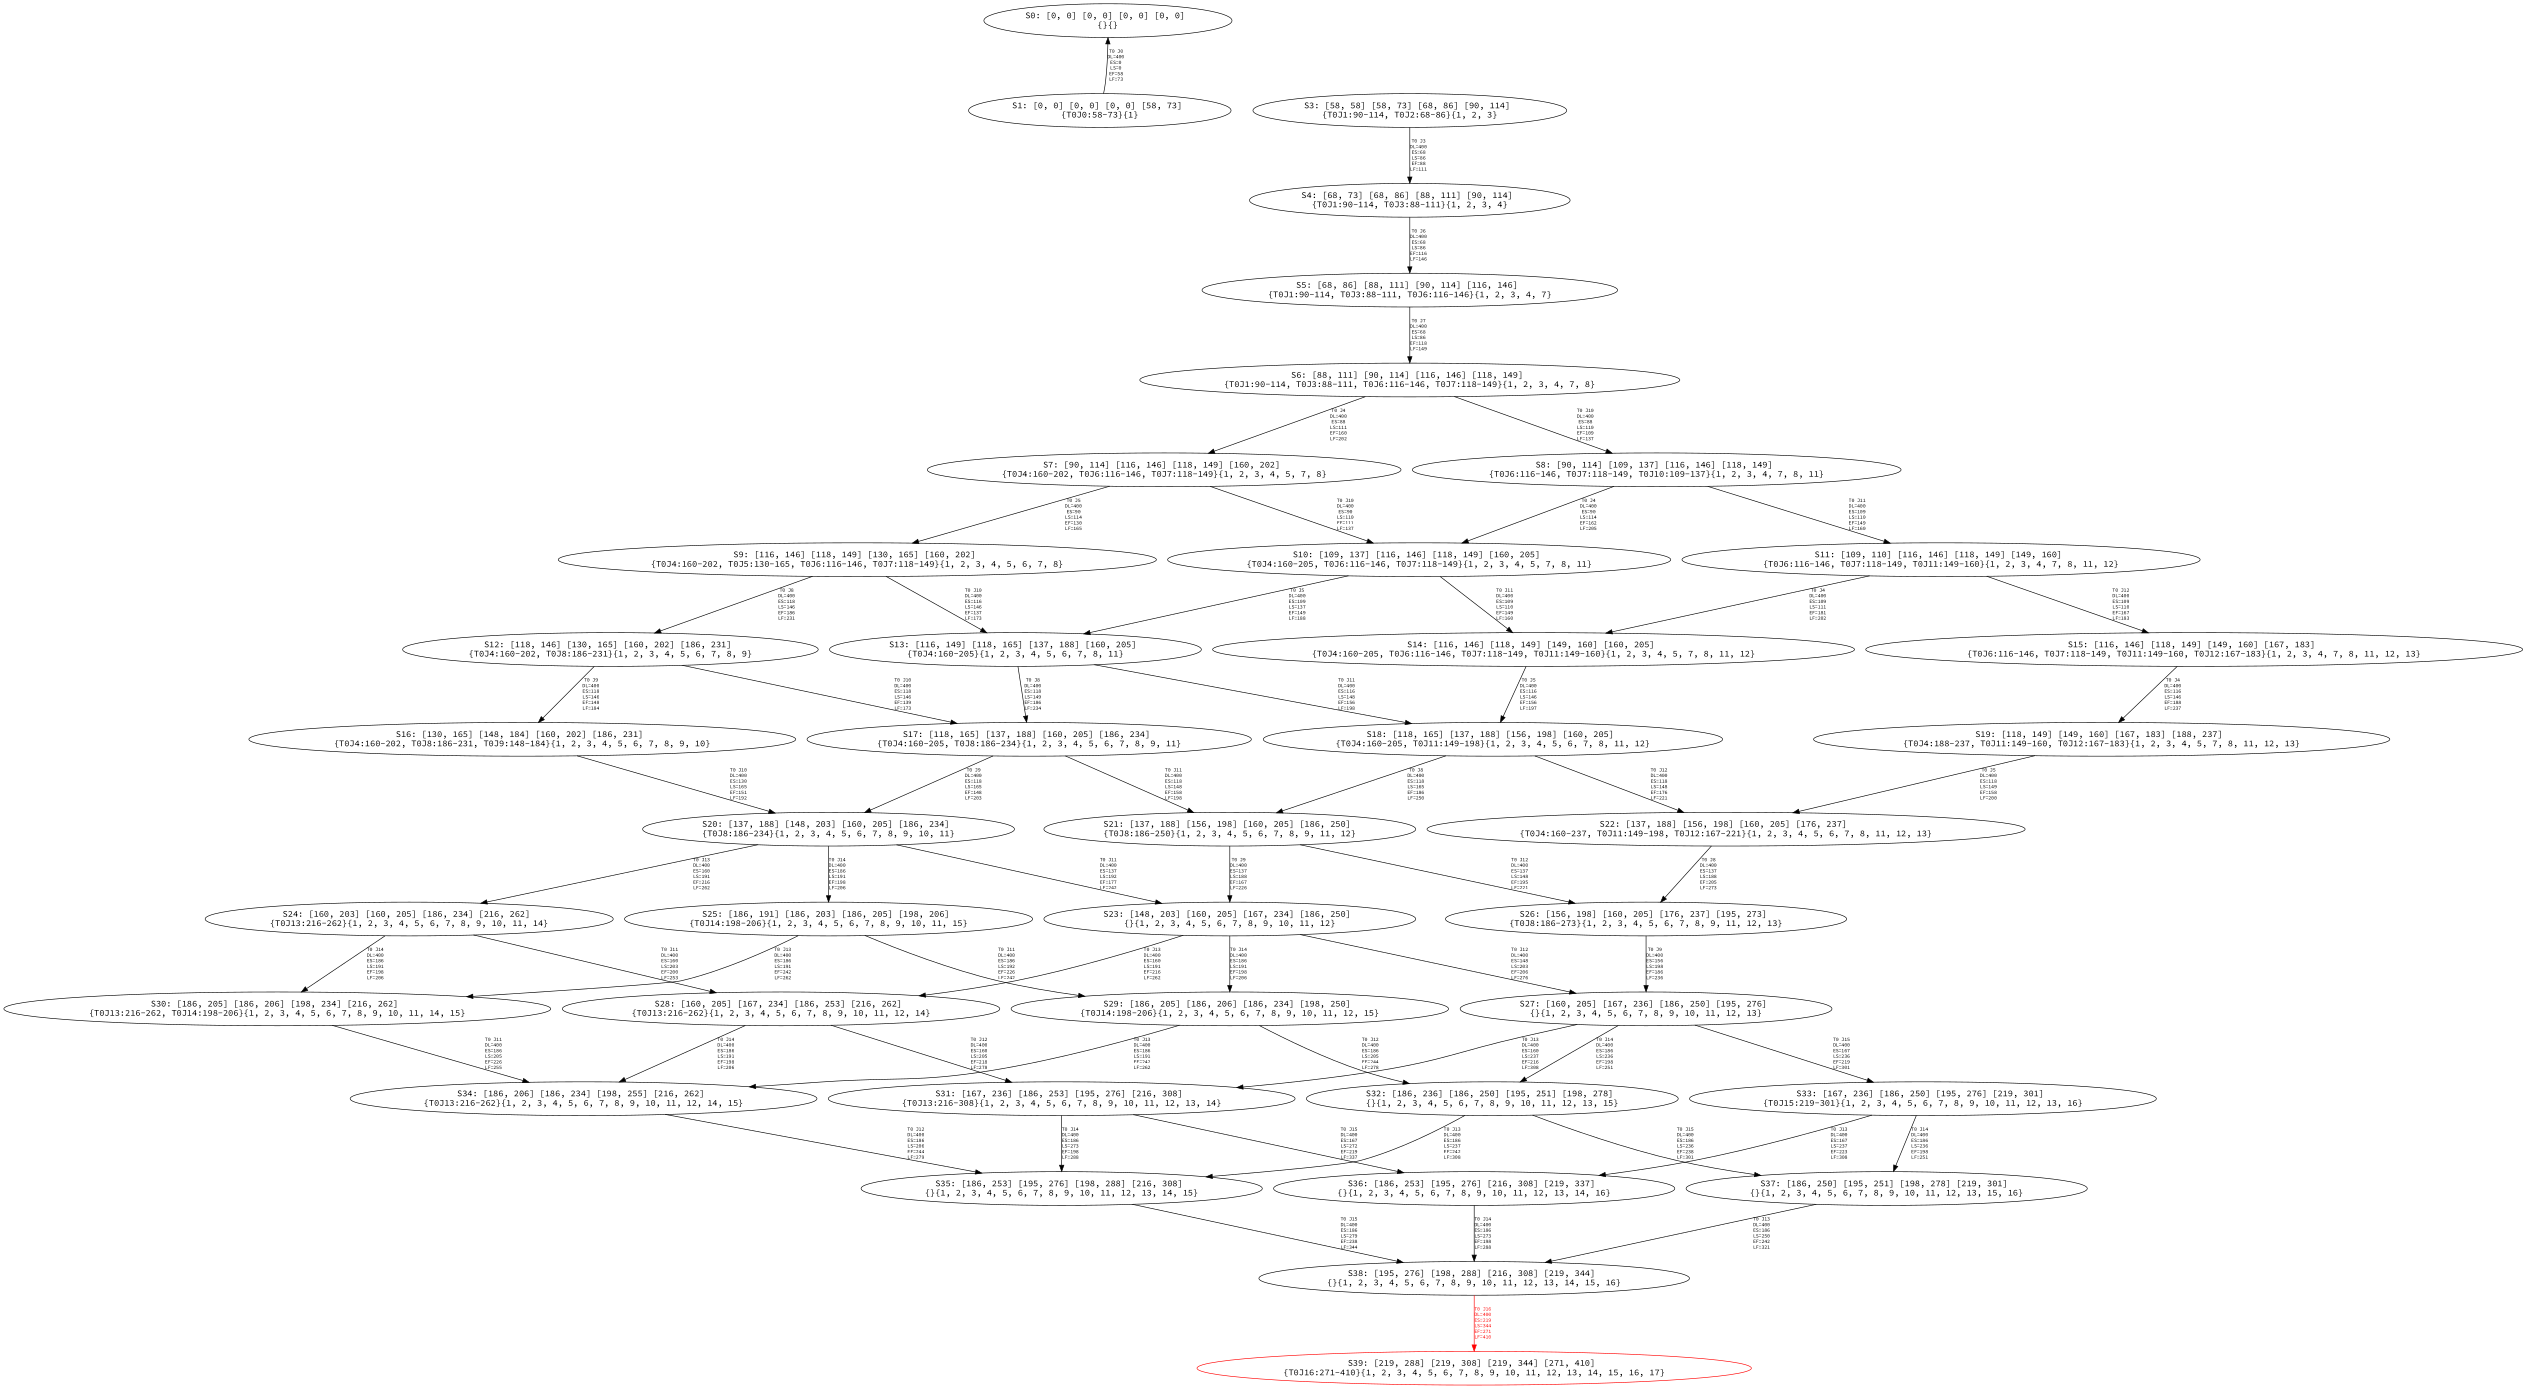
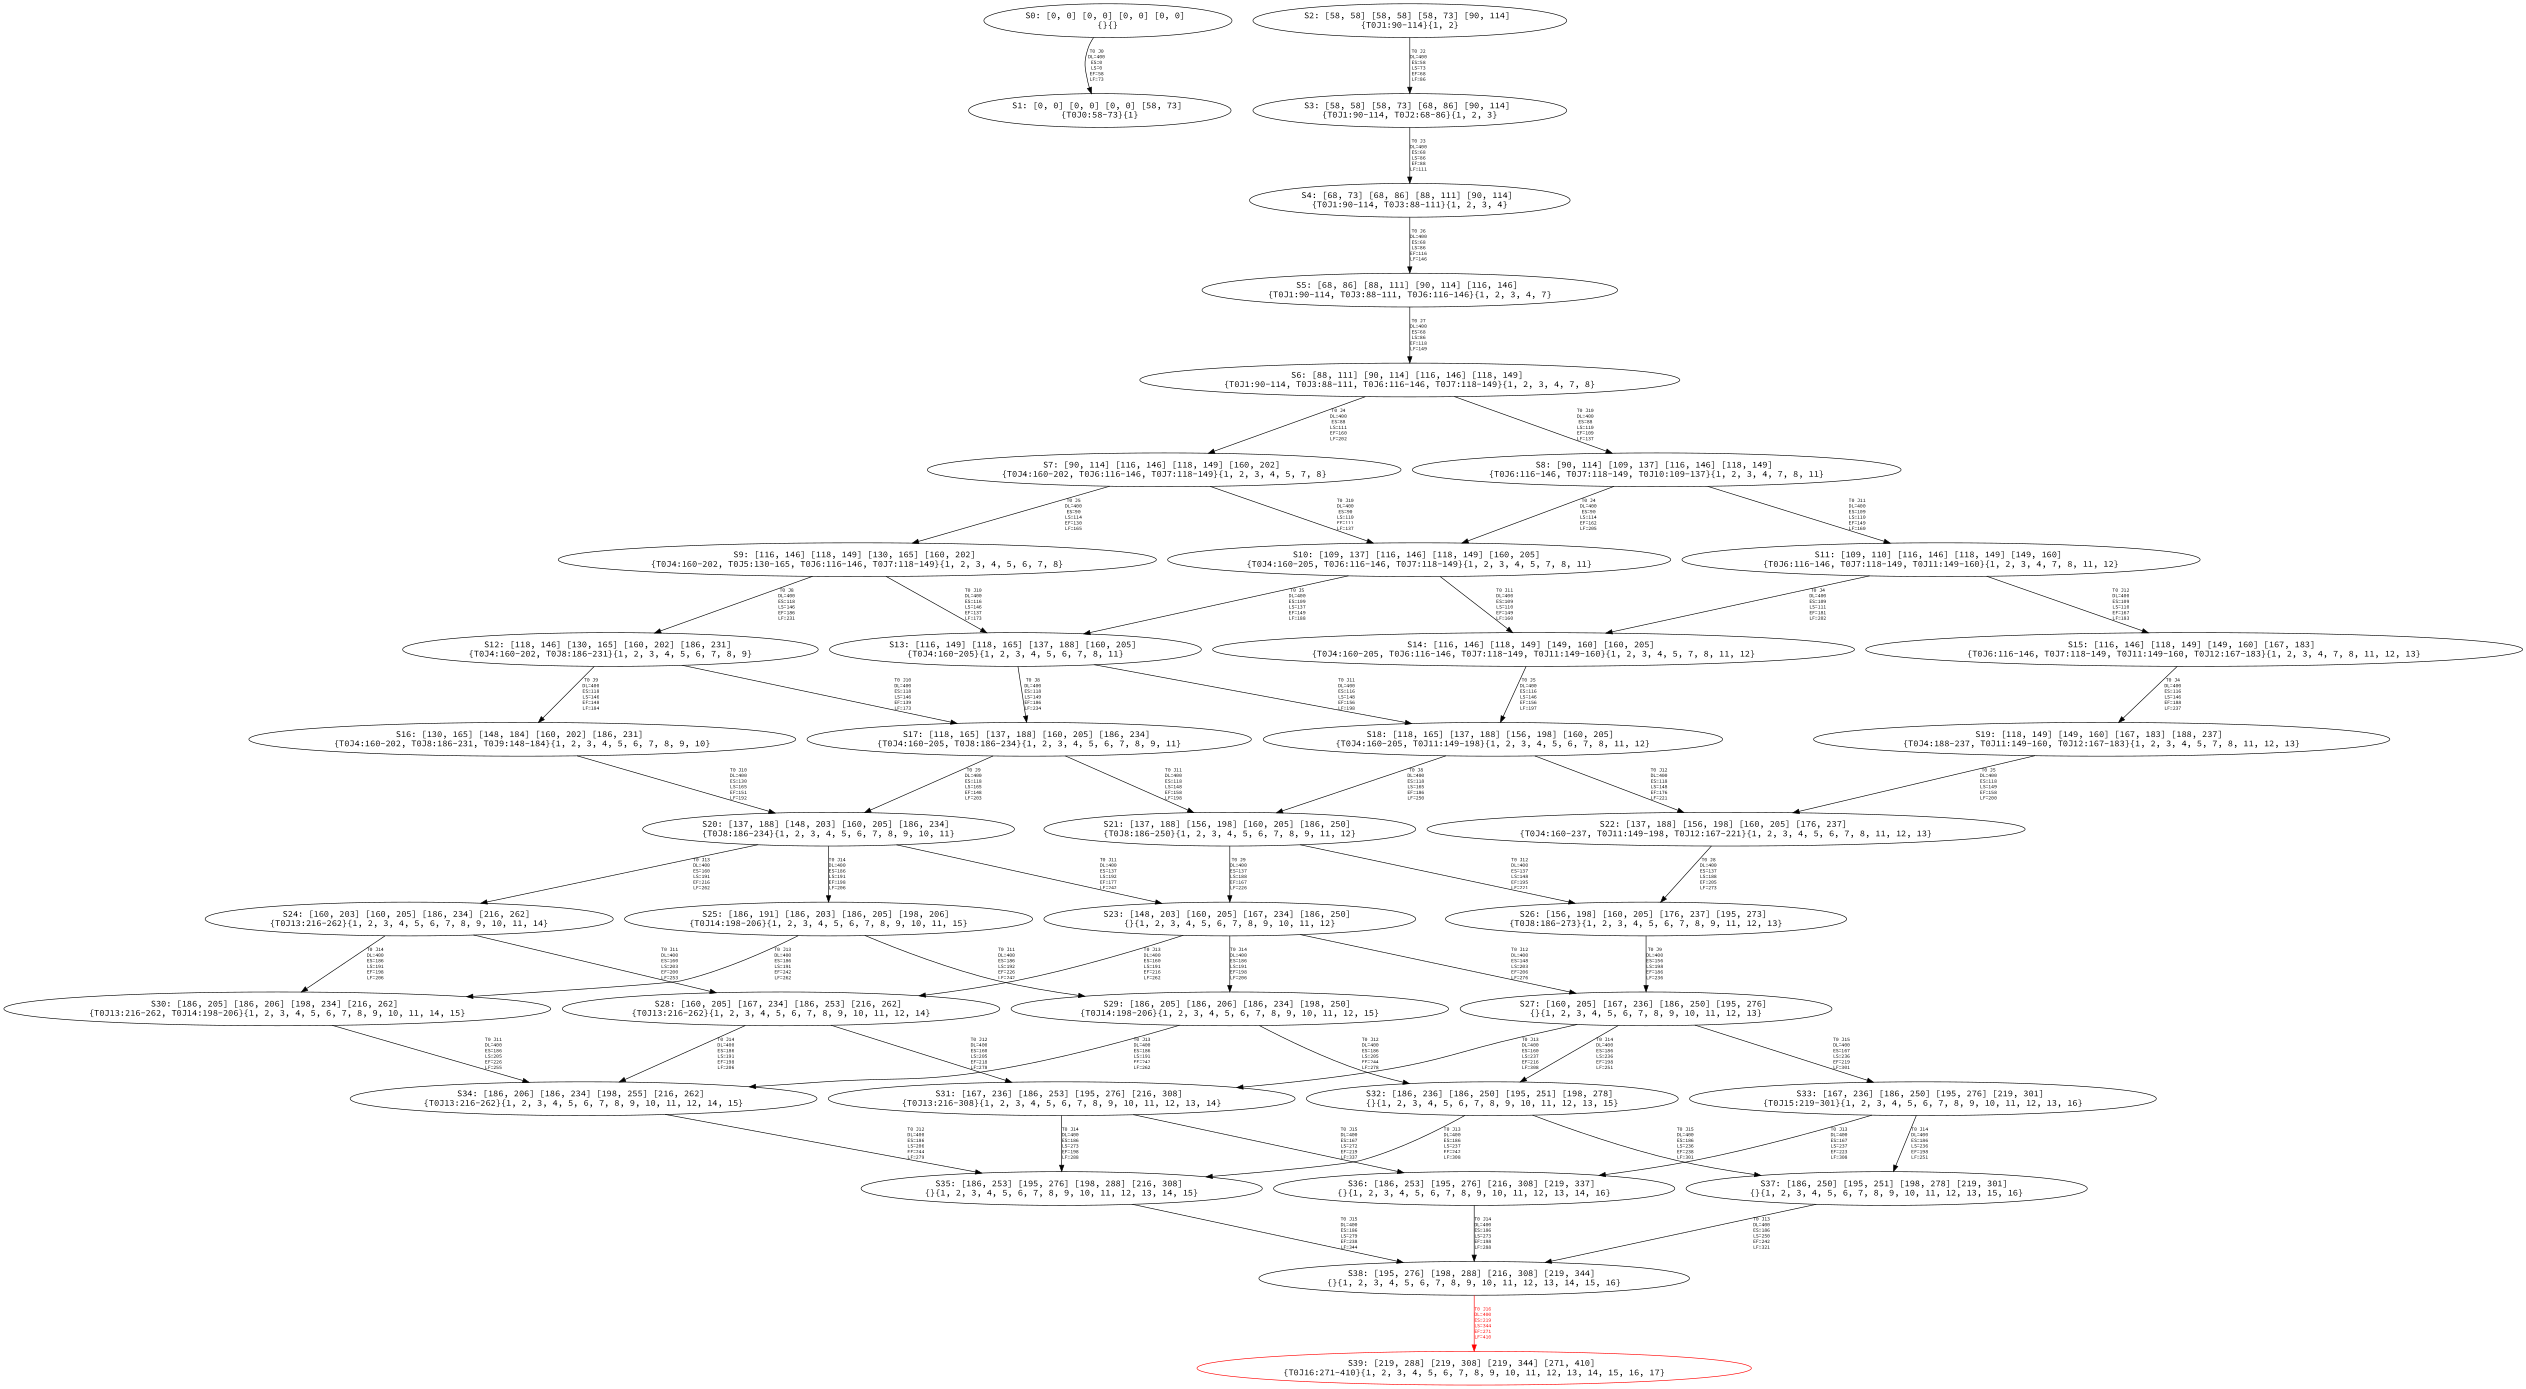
none -> (1410, 21)
(1107, 69) -> (1085, 62)
